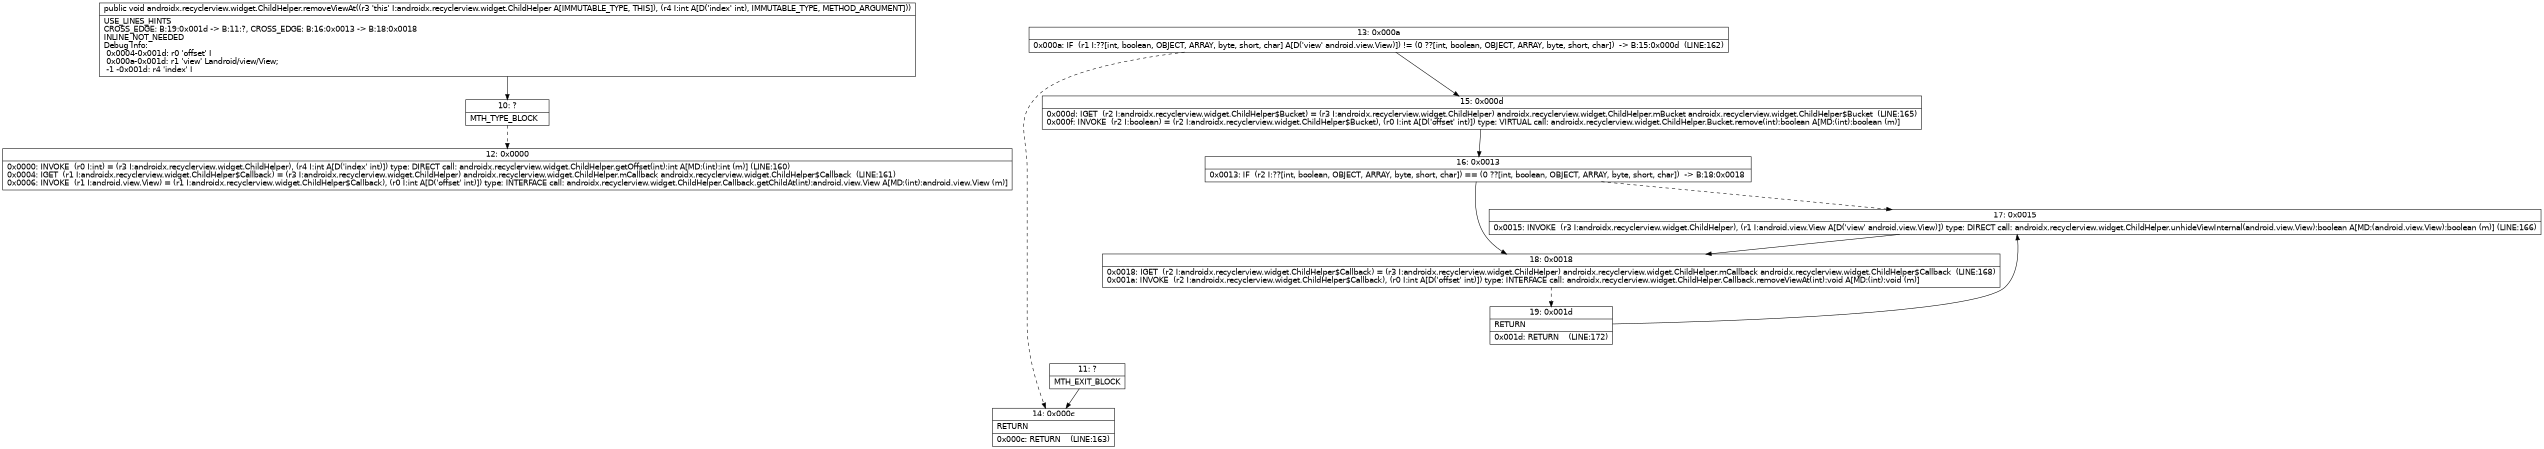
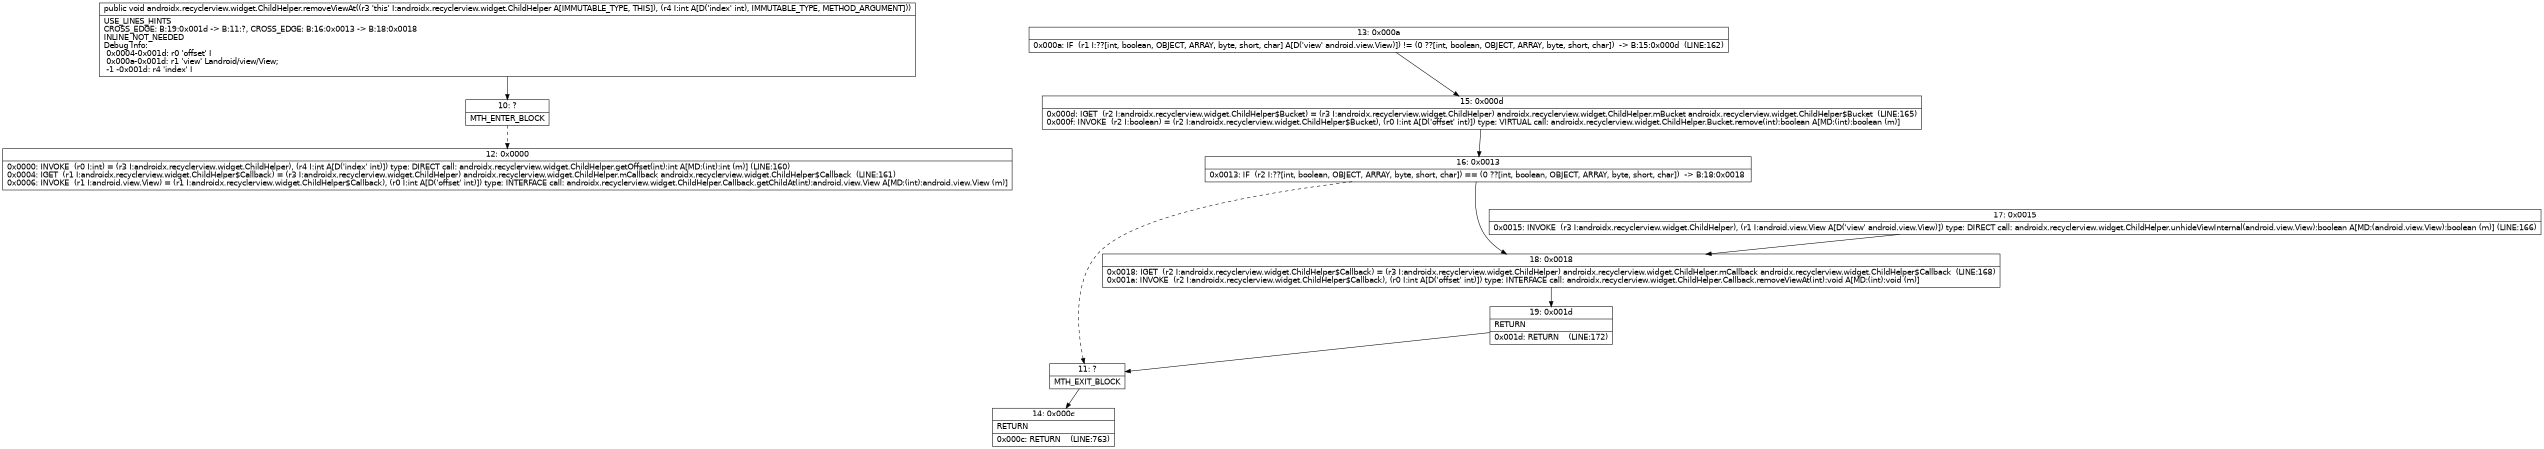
(504, 119) -> (507, 119)
(1027, 171) -> none
(1744, 195) -> (1167, 217)
(1551, 294) -> (1551, 294)
(1836, 315) -> (1310, 352)
(1054, 440) -> (1054, 440)
